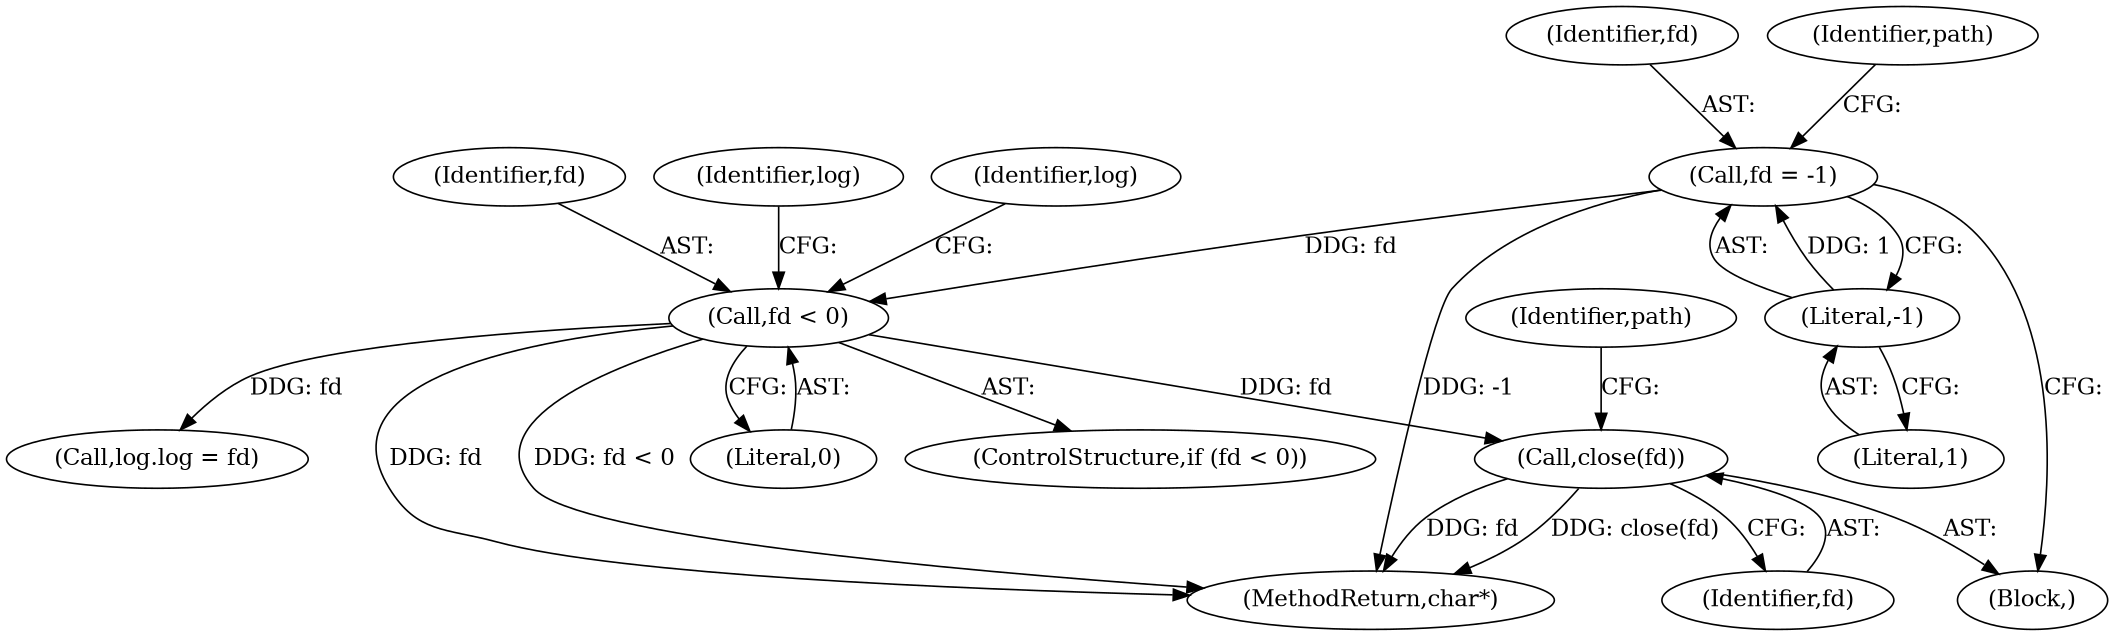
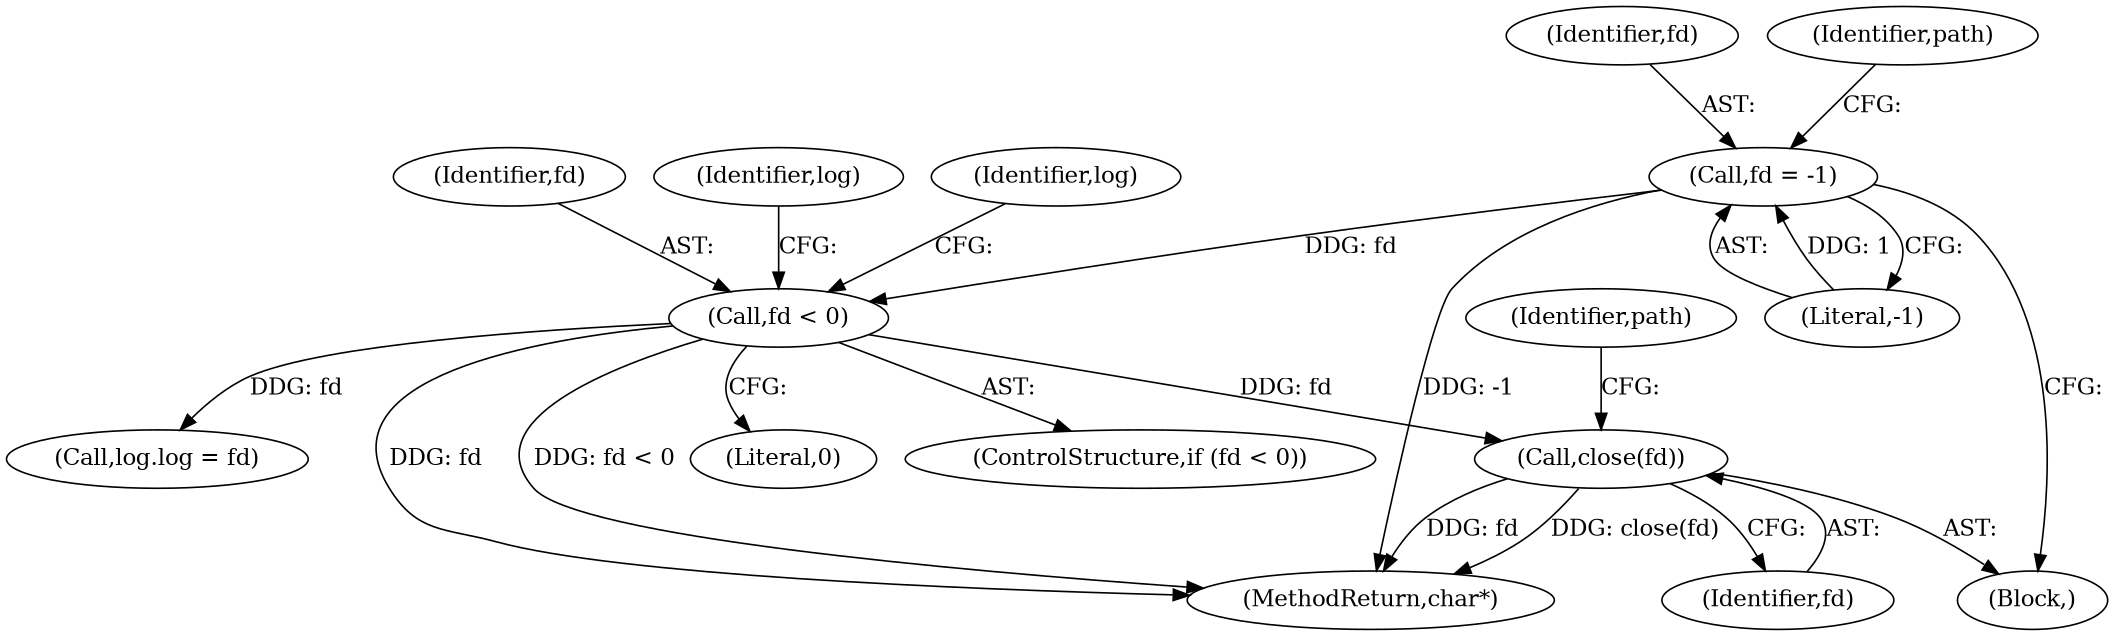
(796, 397) -> none
(1911, 459) -> none
